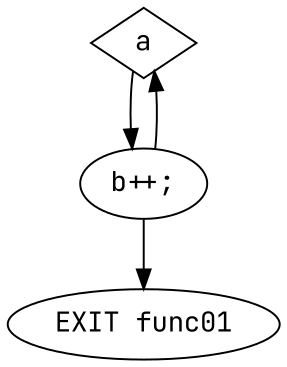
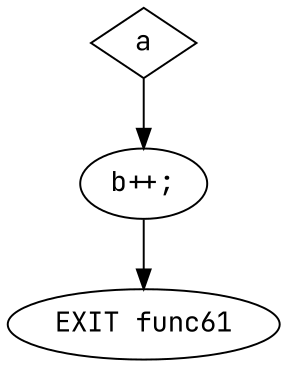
(157, 120) -> none
(144, 324) -> (144, 324)
